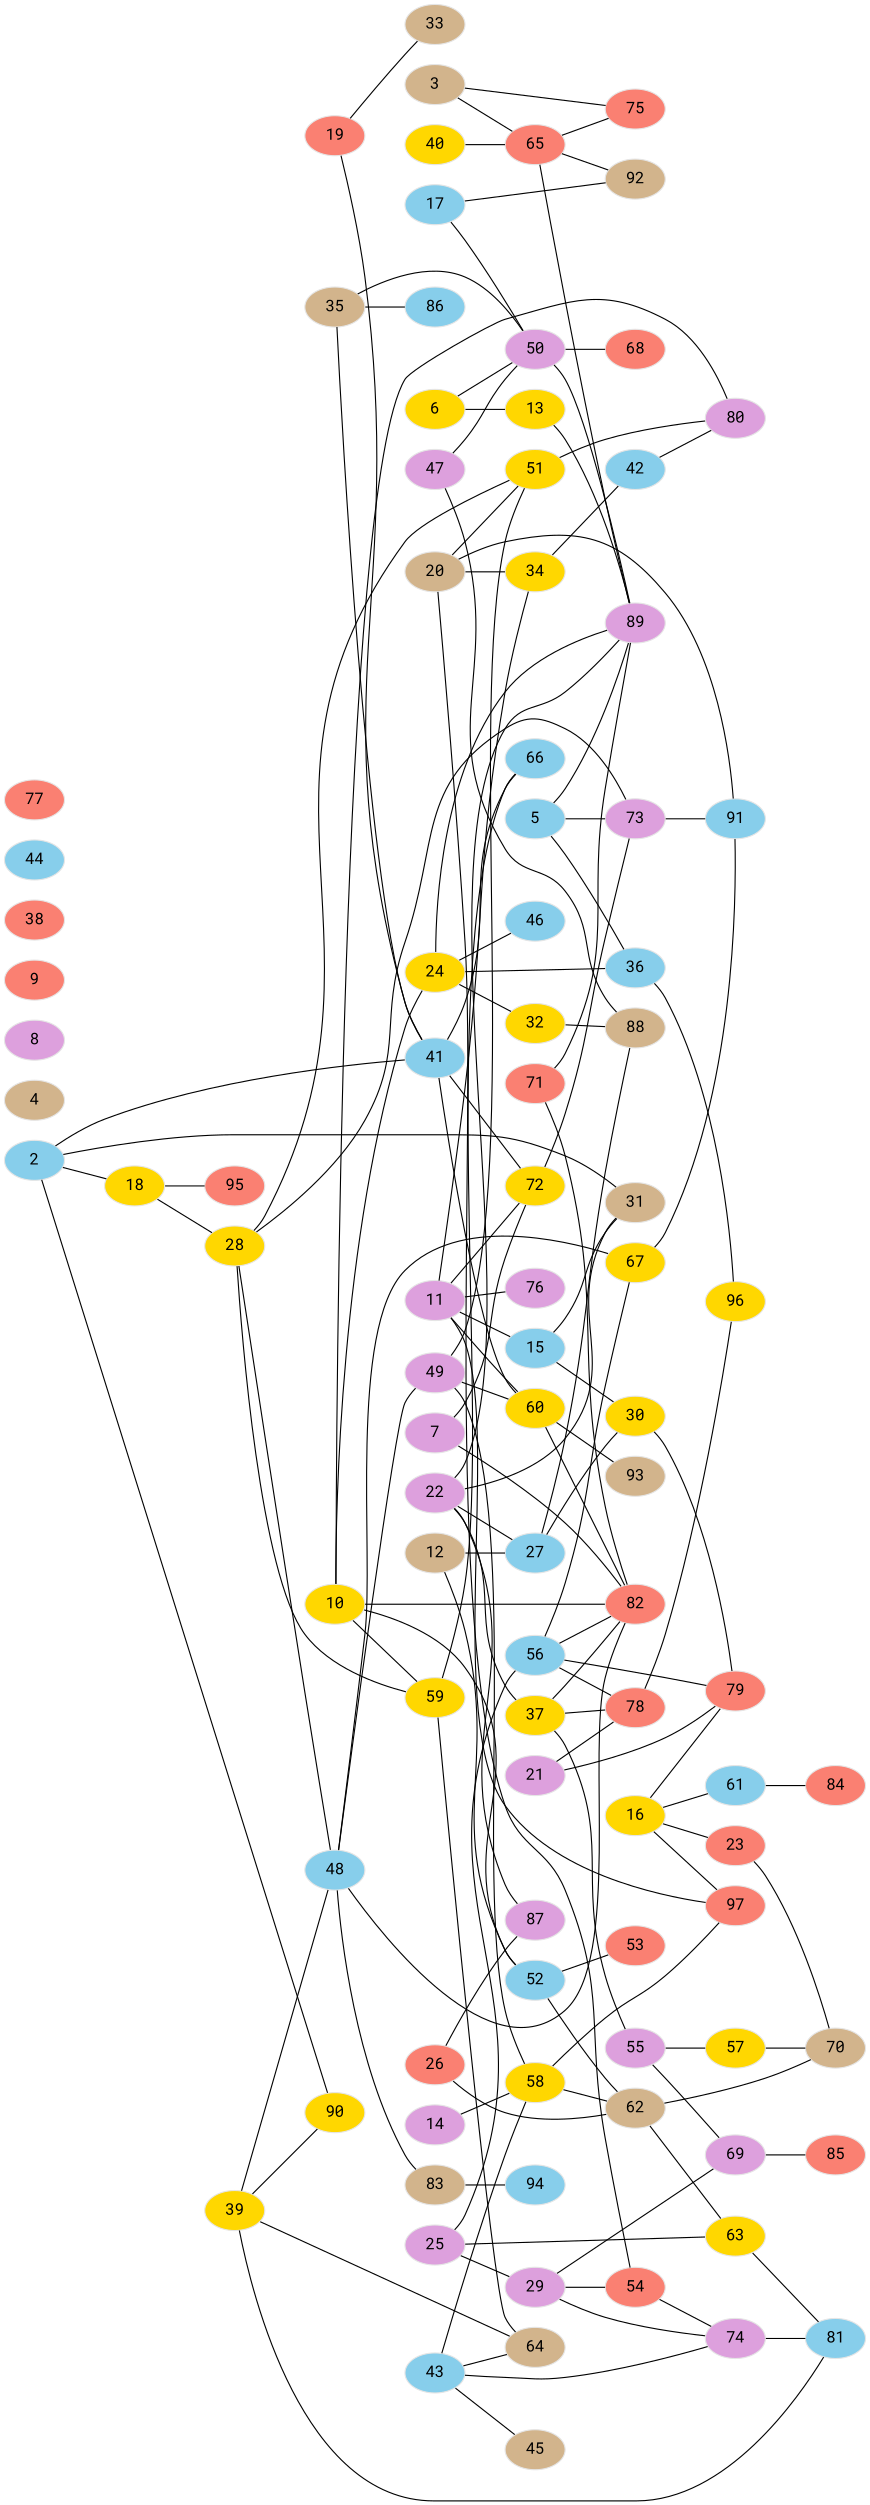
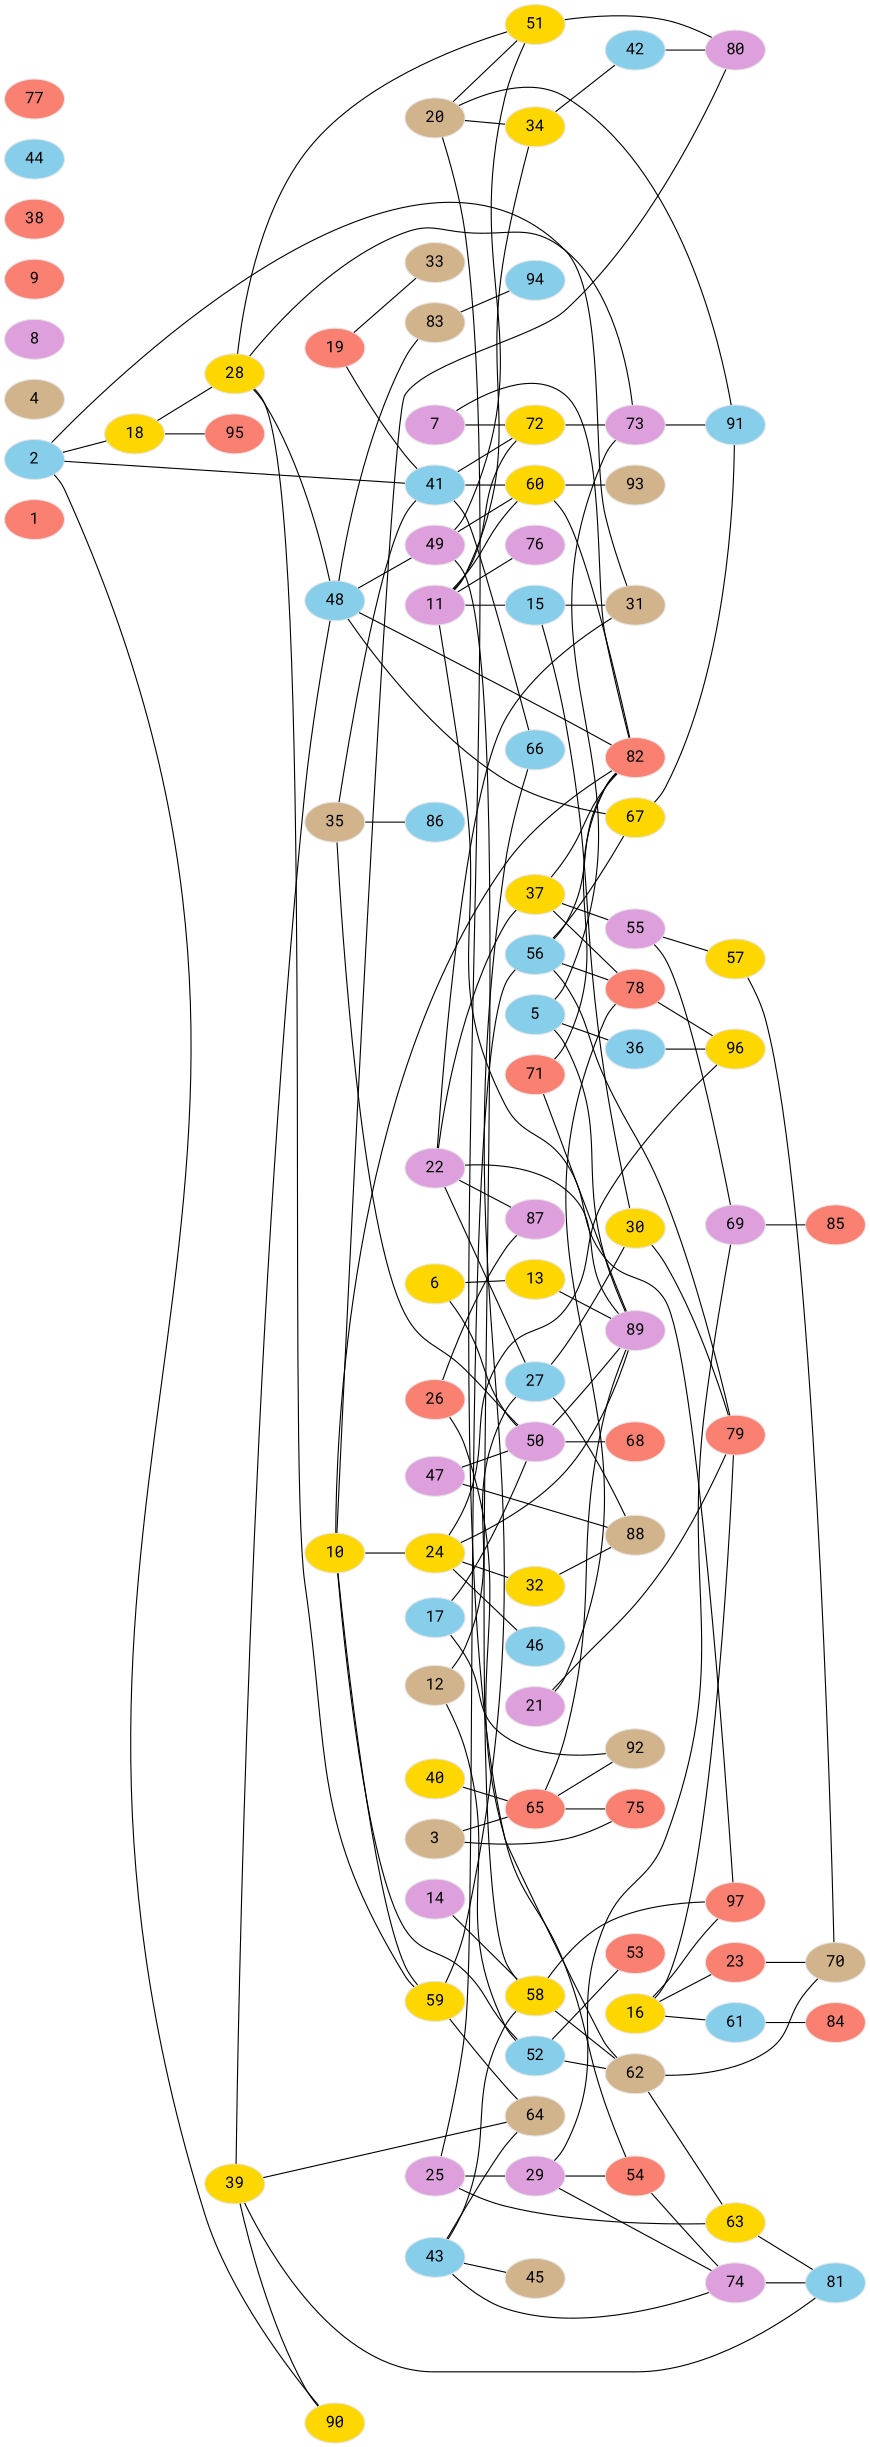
none -> (34, 520)
(535, 970) -> (564, 1311)
